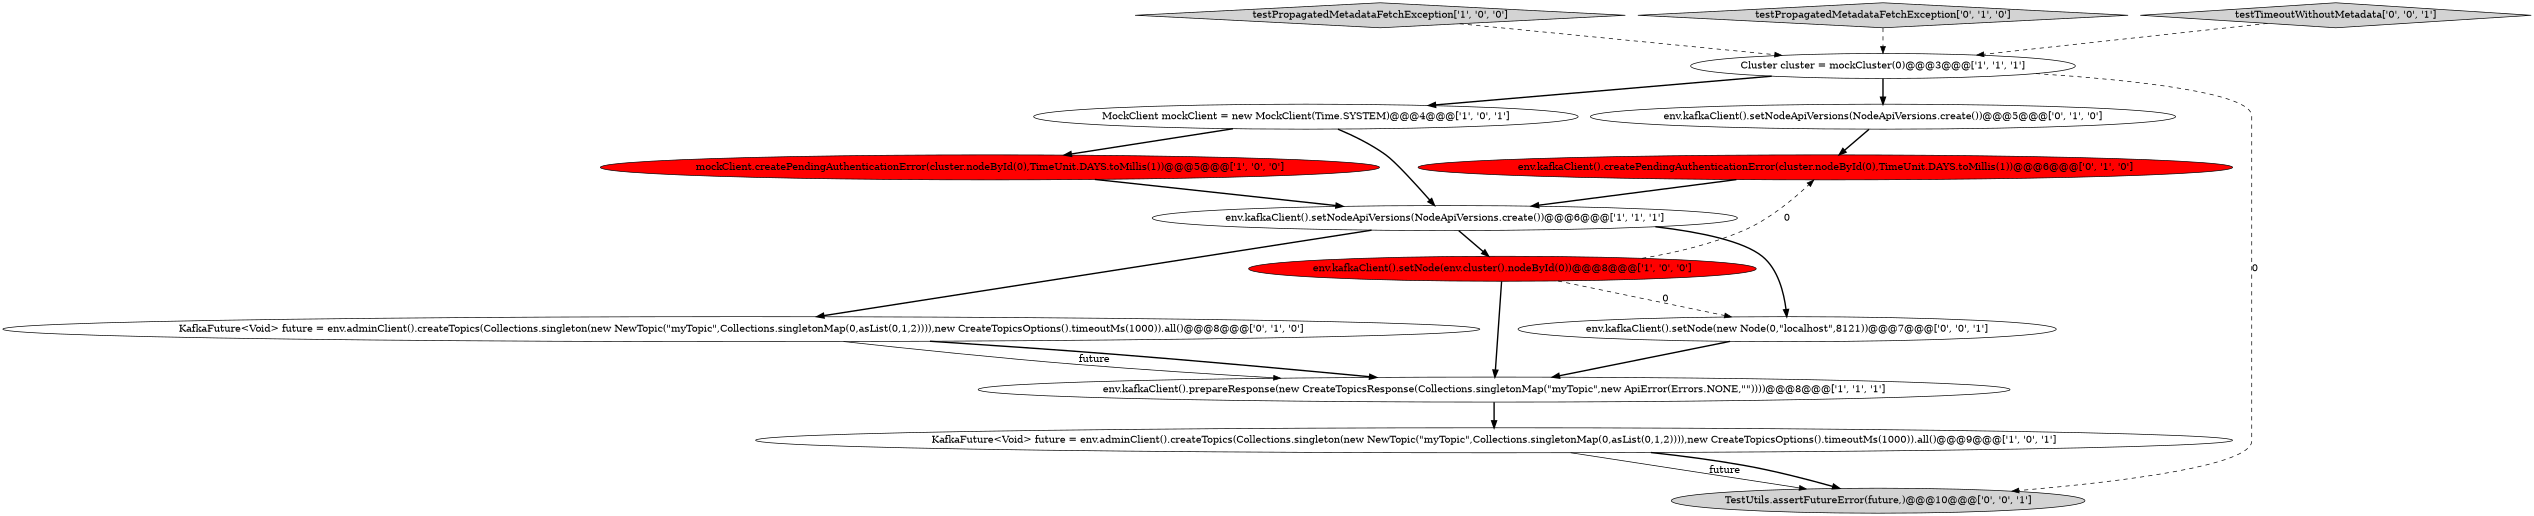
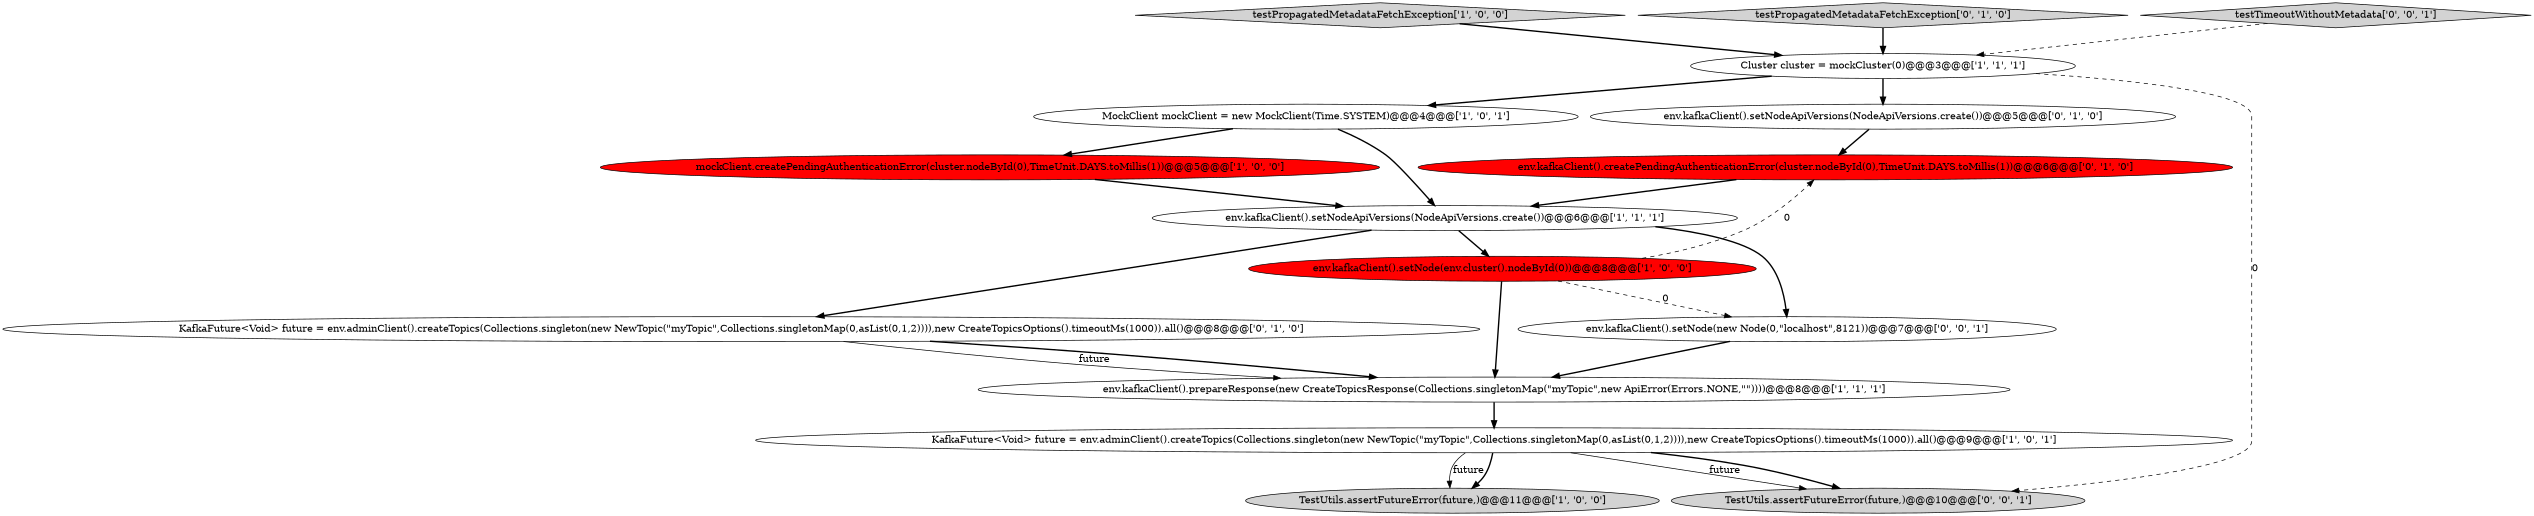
(1883, 37) -> (1883, 37)
(1617, 39) -> (1617, 39)
none -> (1452, 501)
